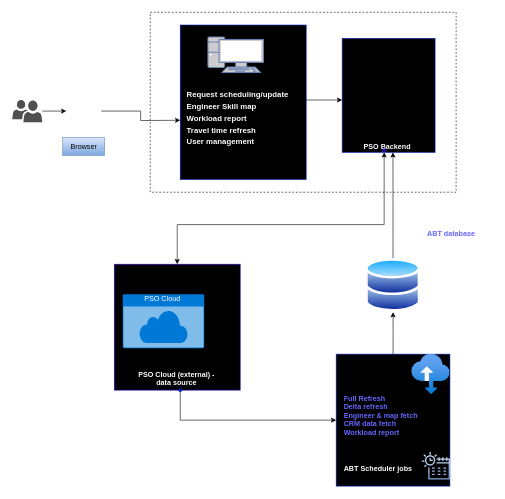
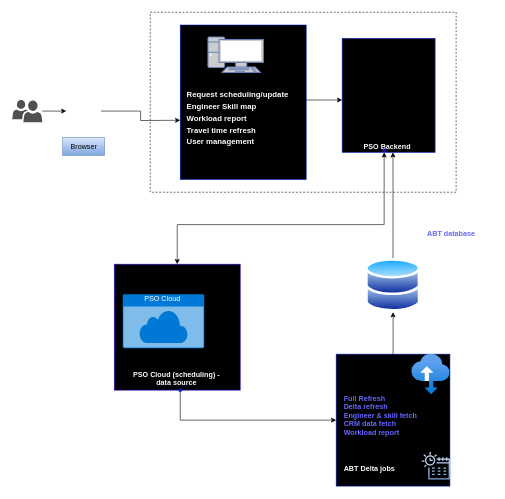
(177, 379) -> (177, 379)
(381, 416) -> (382, 416)
(378, 469) -> (370, 469)
